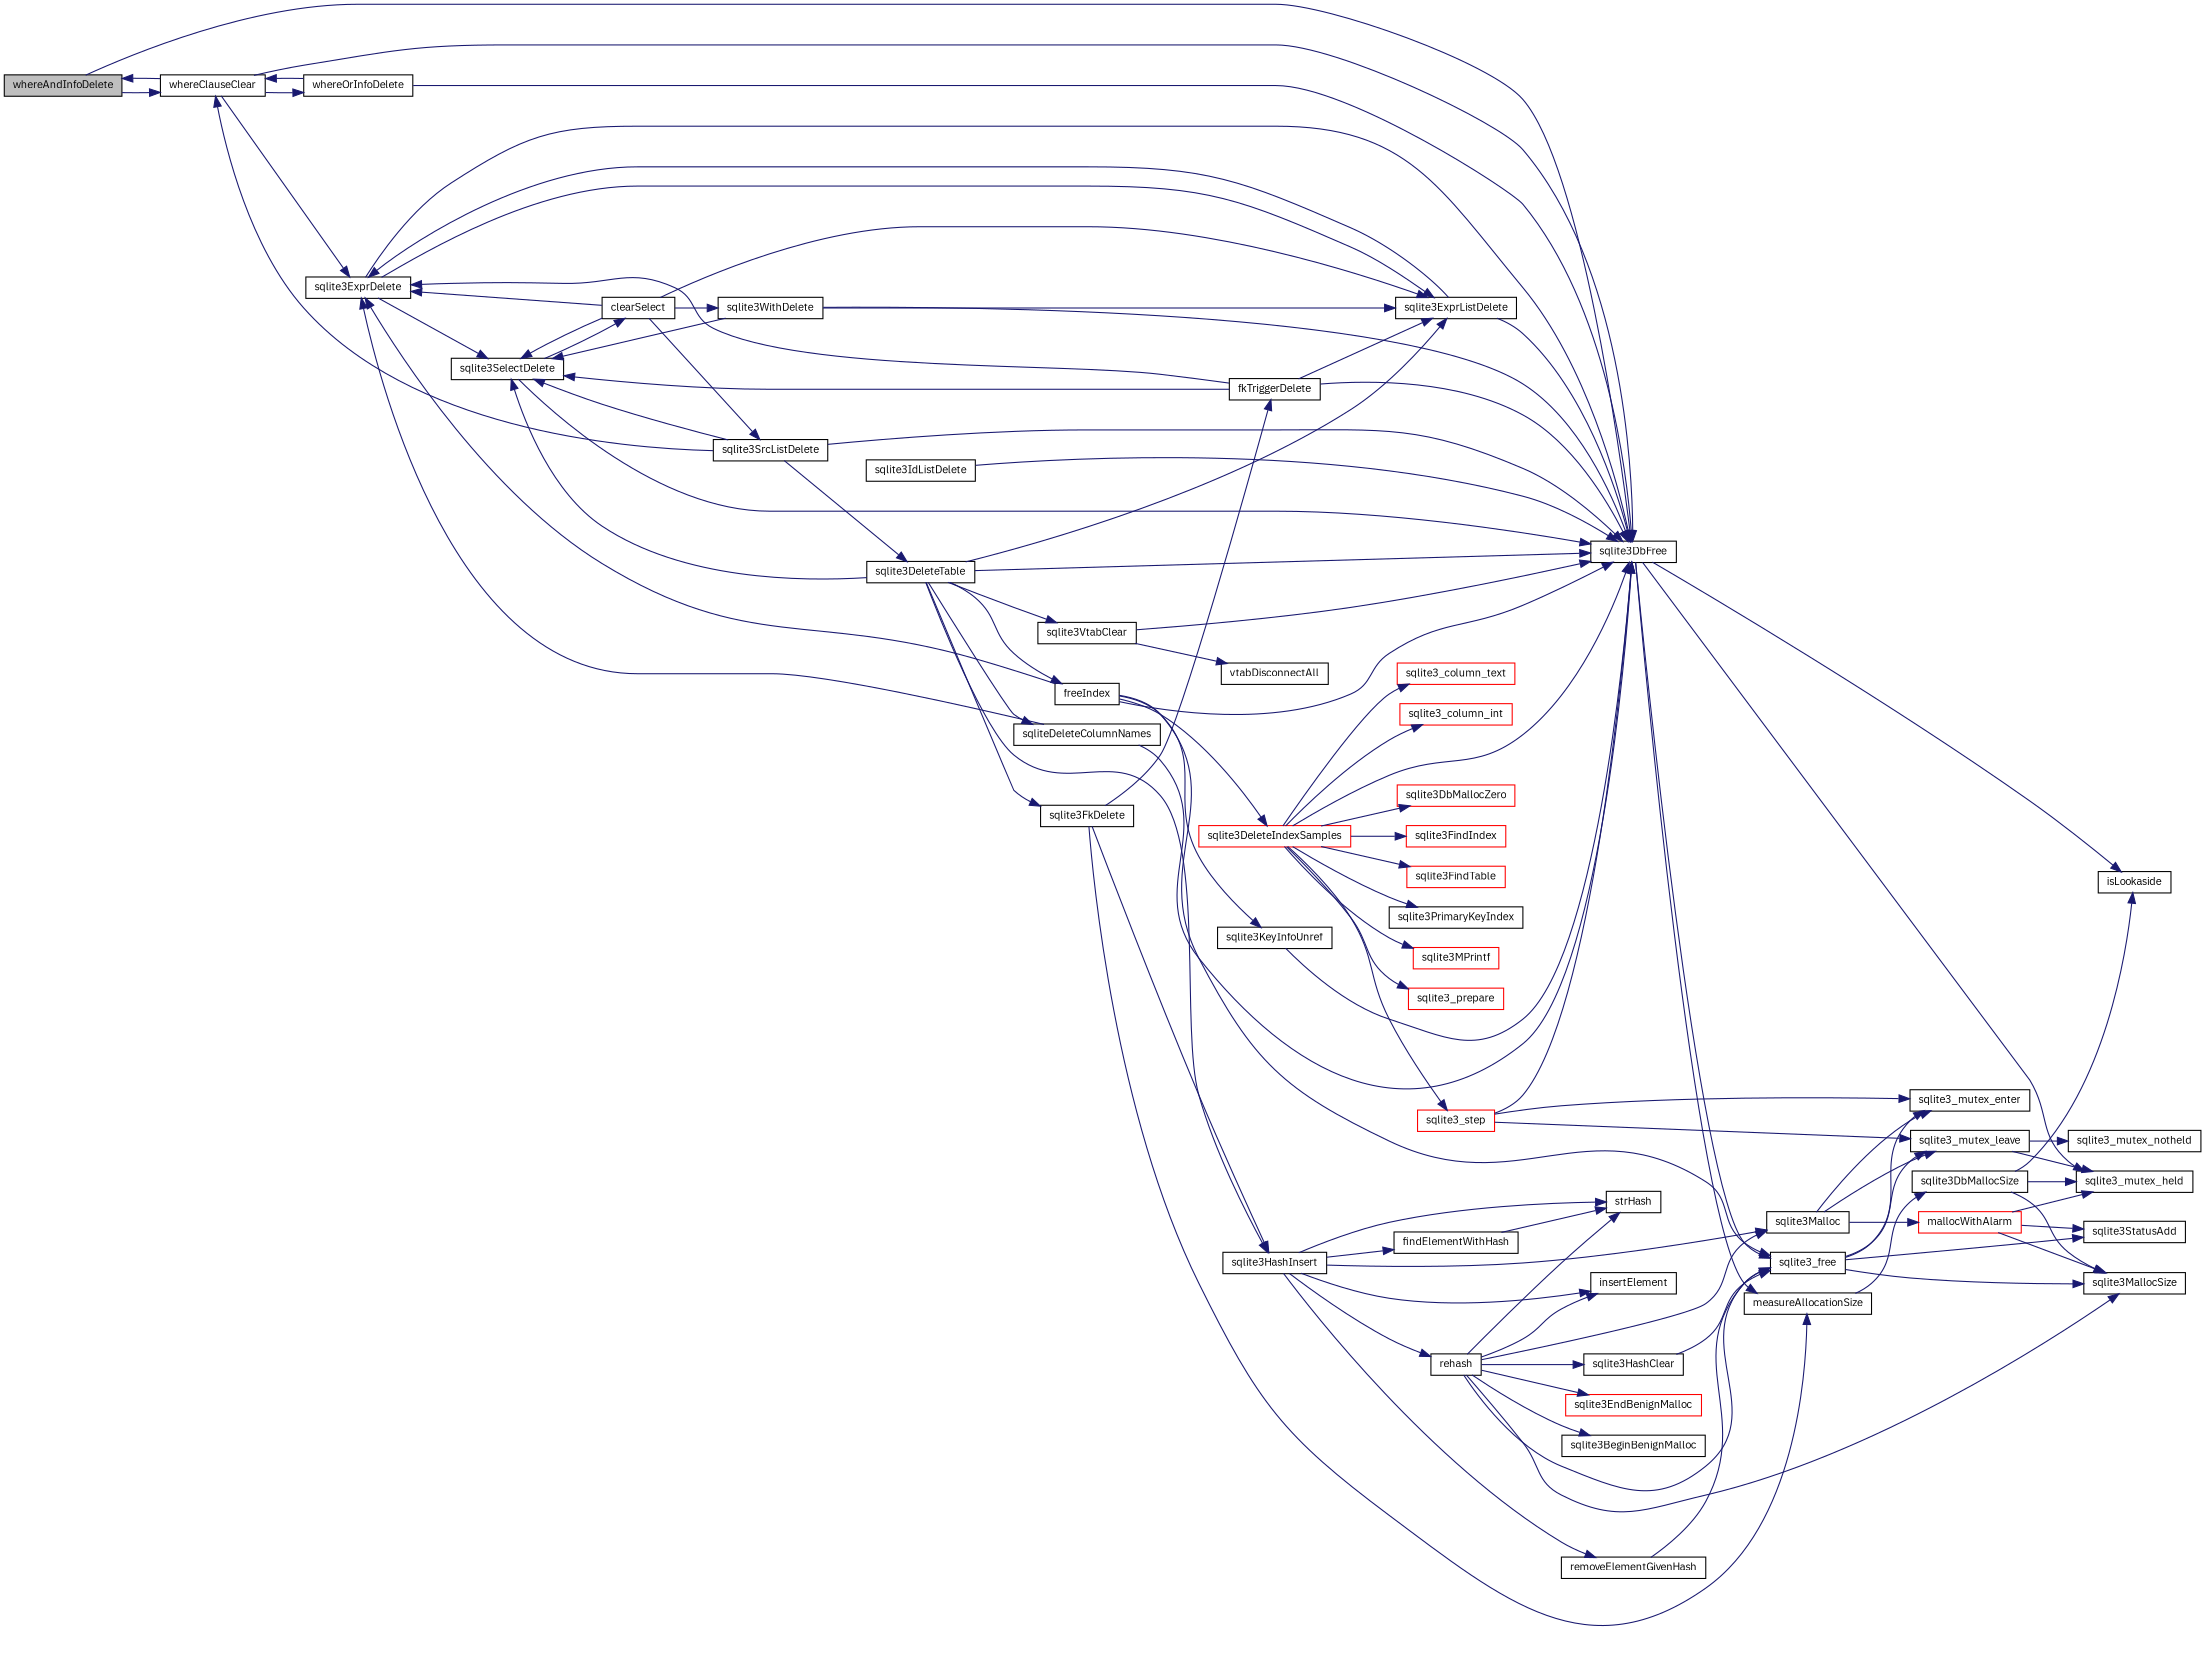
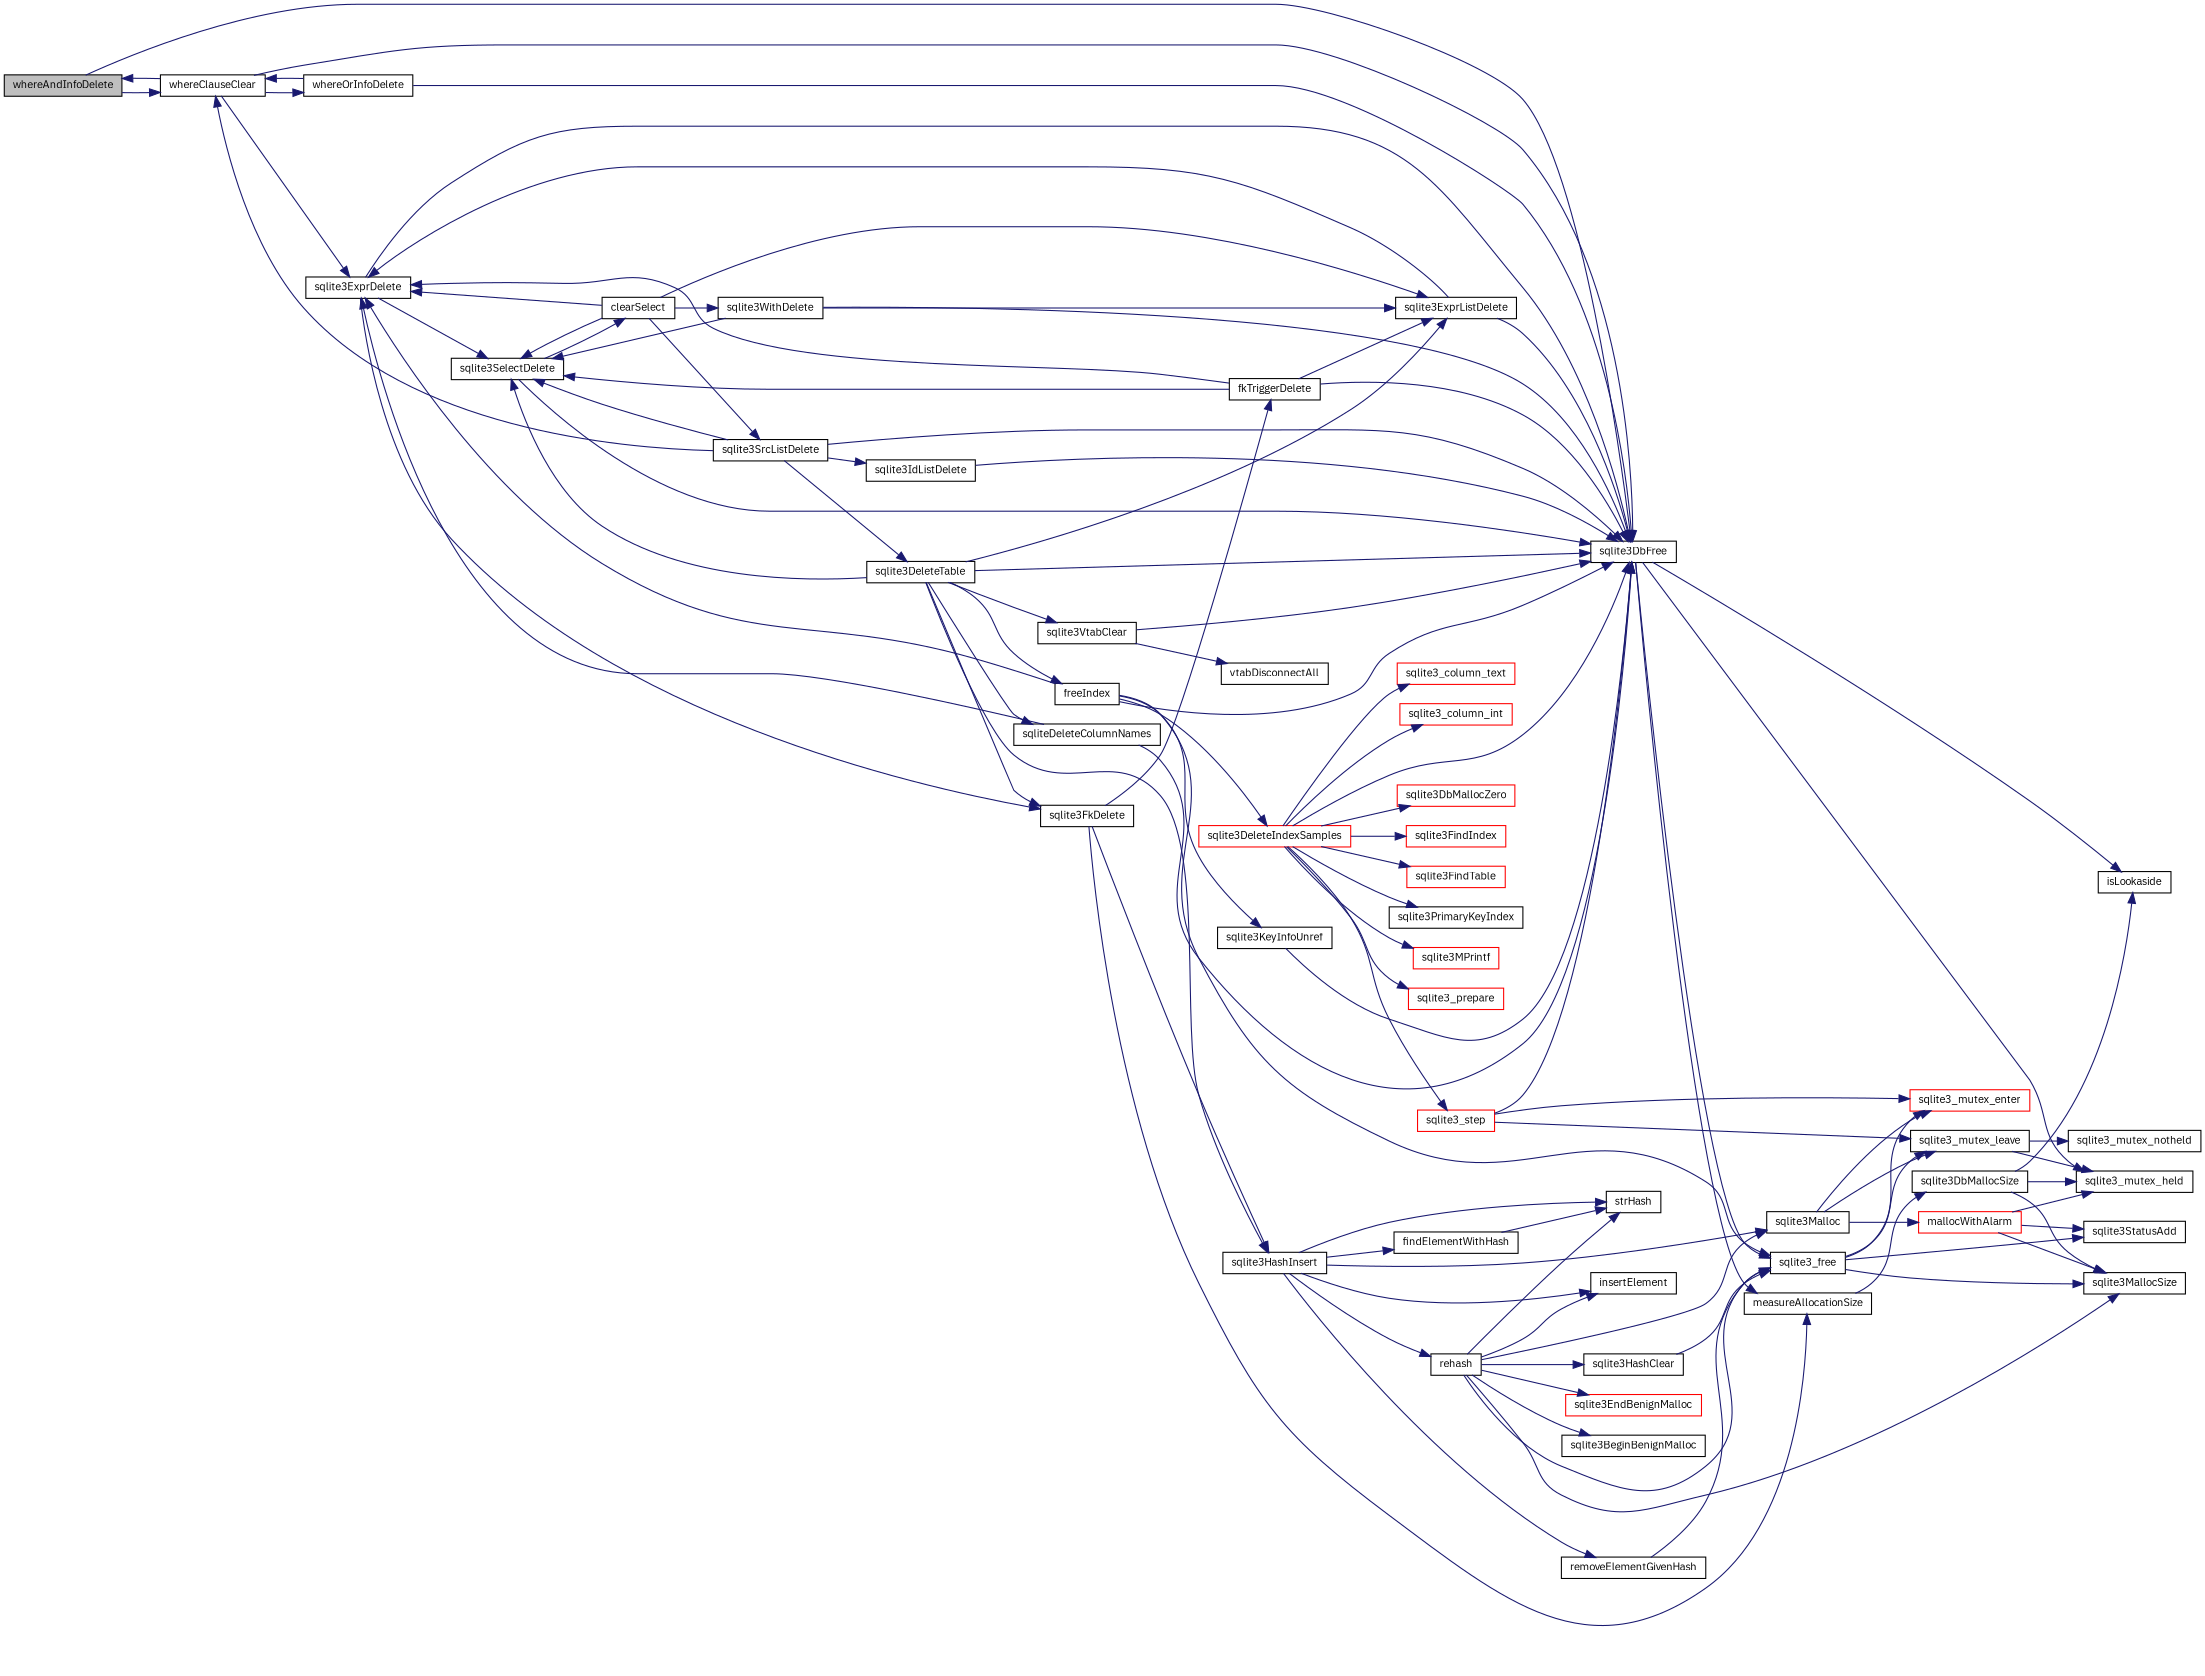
(905, 186) -> (603, 658)
none -> (842, 460)
(1970, 1100) -> (1970, 1100)
